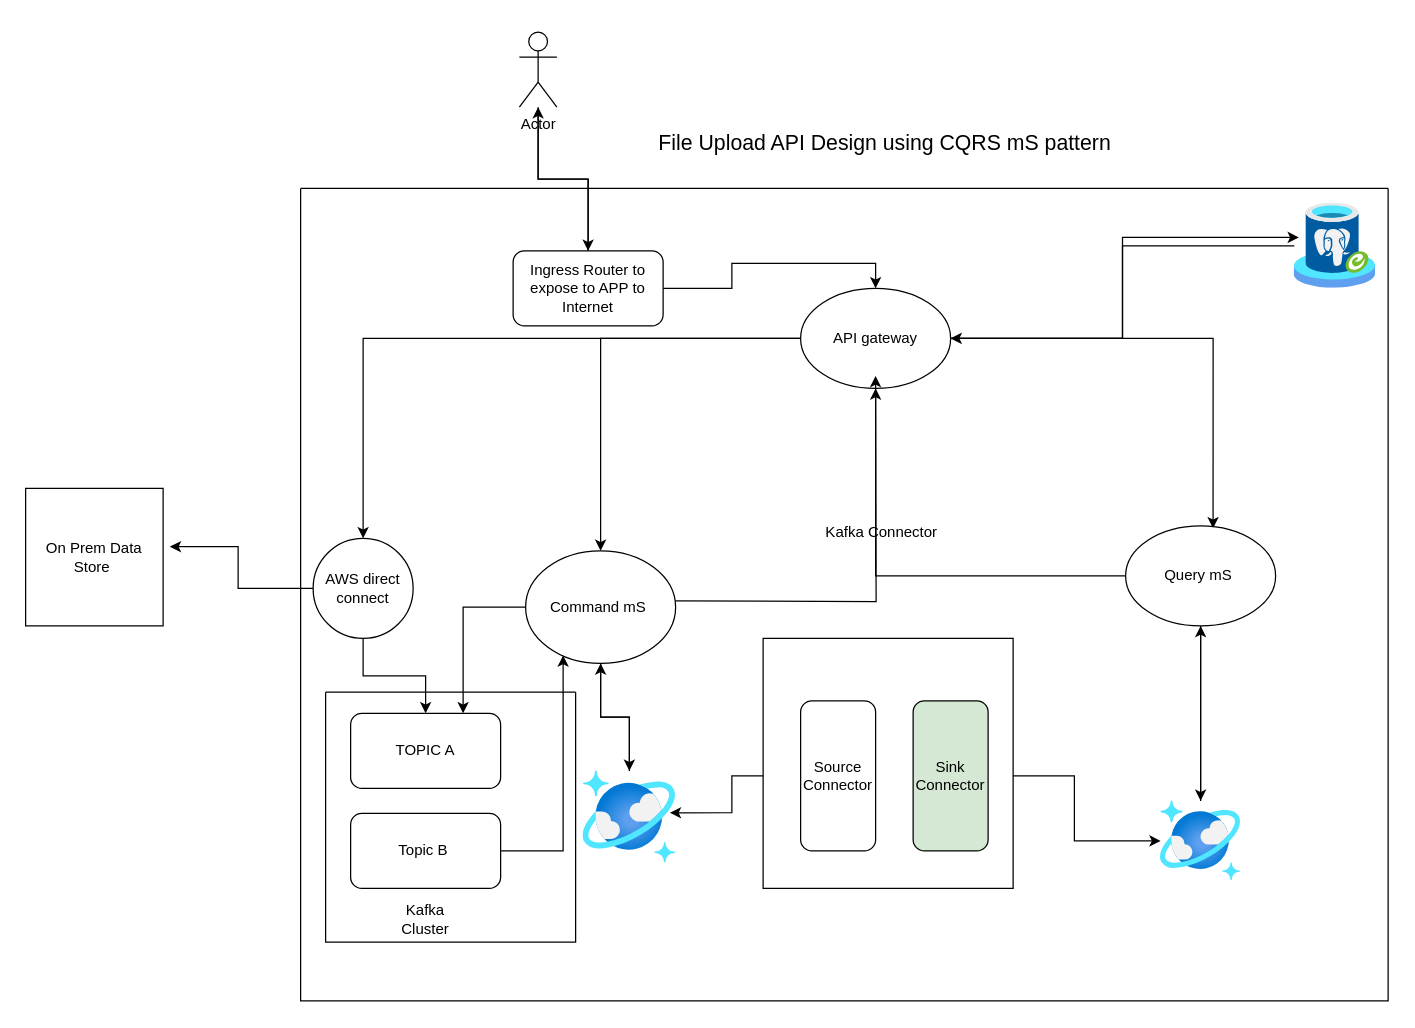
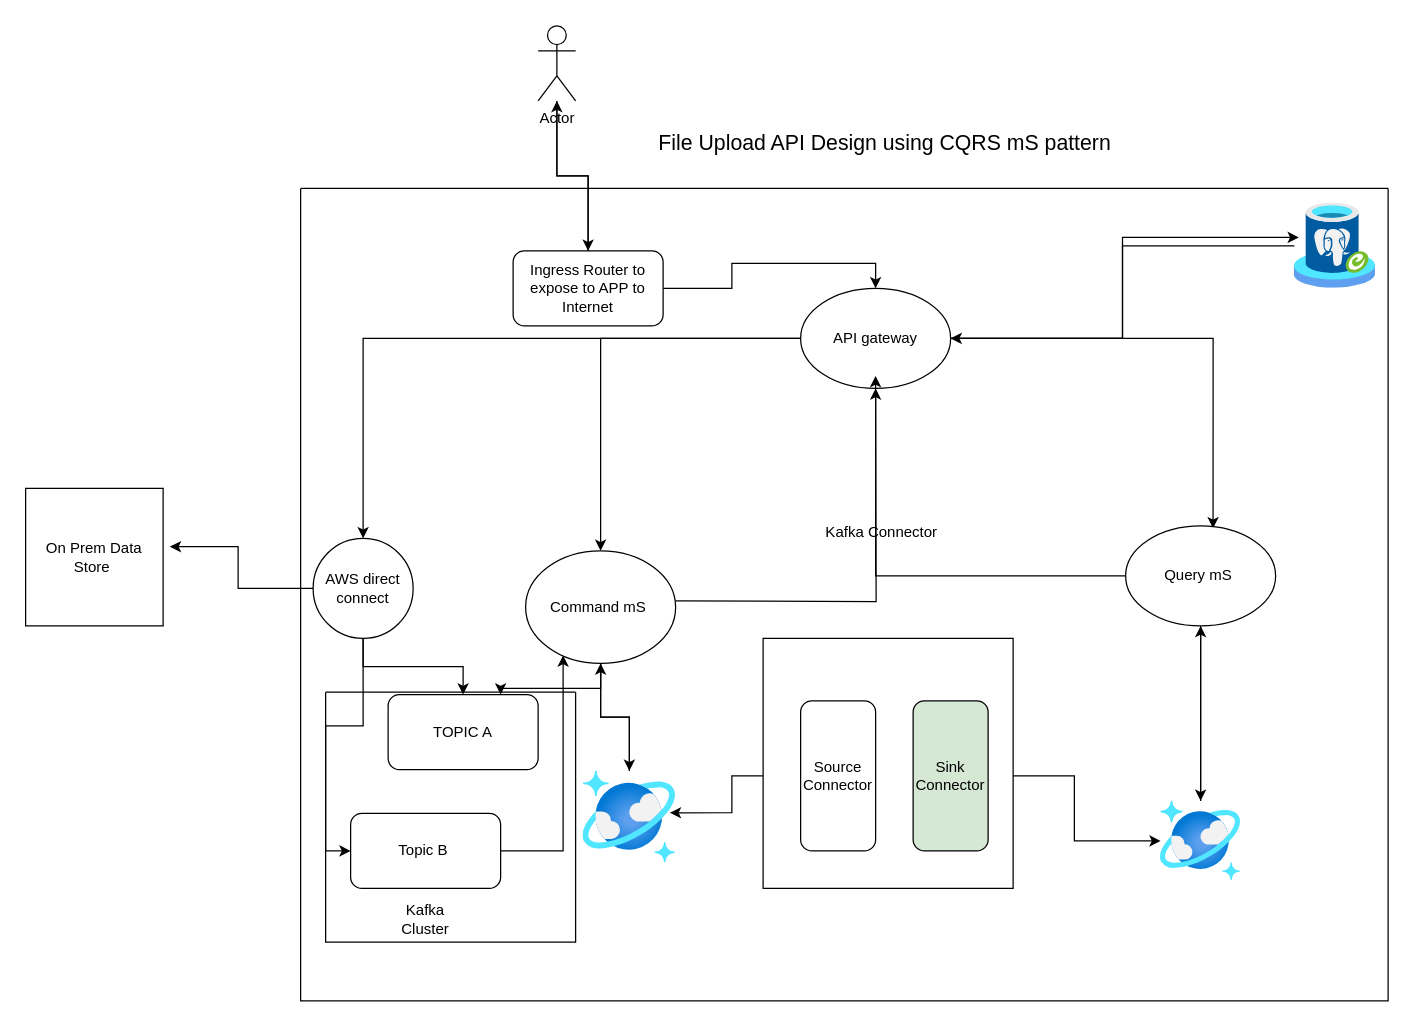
(538, 69) -> (557, 63)
none -> (363, 720)
(426, 751) -> (463, 732)
